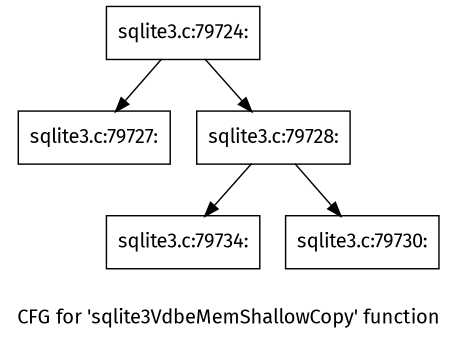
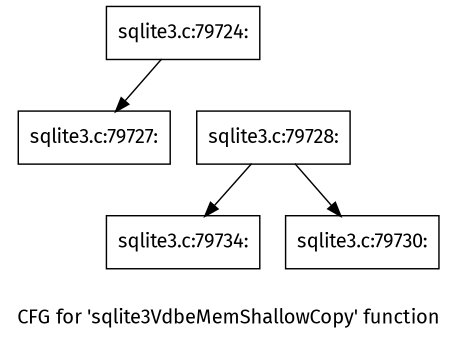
(223, 80) -> none
